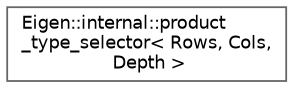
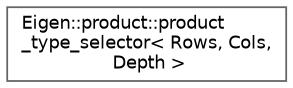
(147, 44) -> (147, 44)
